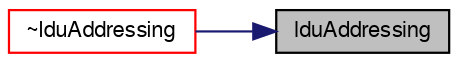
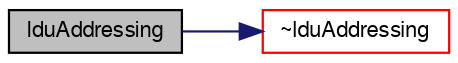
(224, 31) -> (211, 31)
